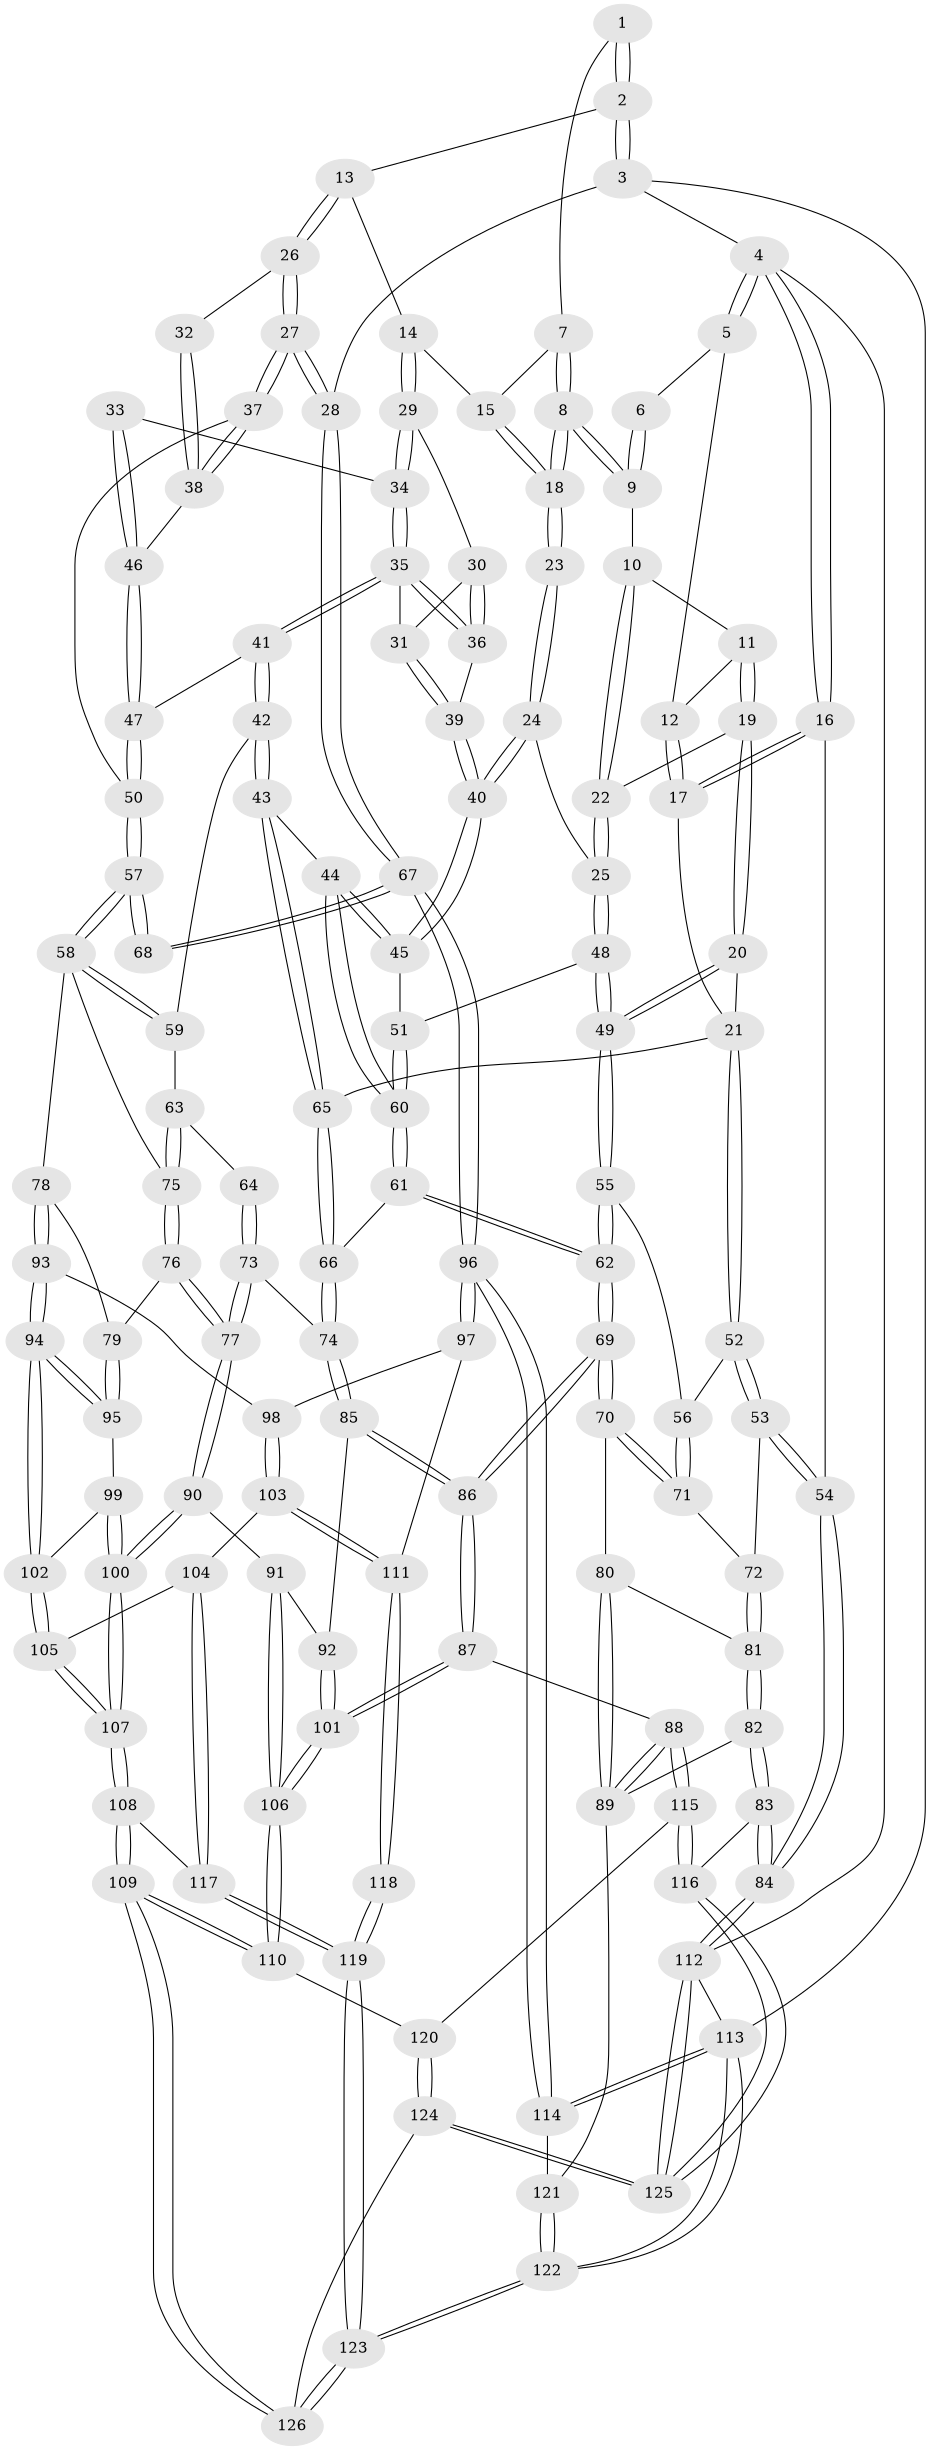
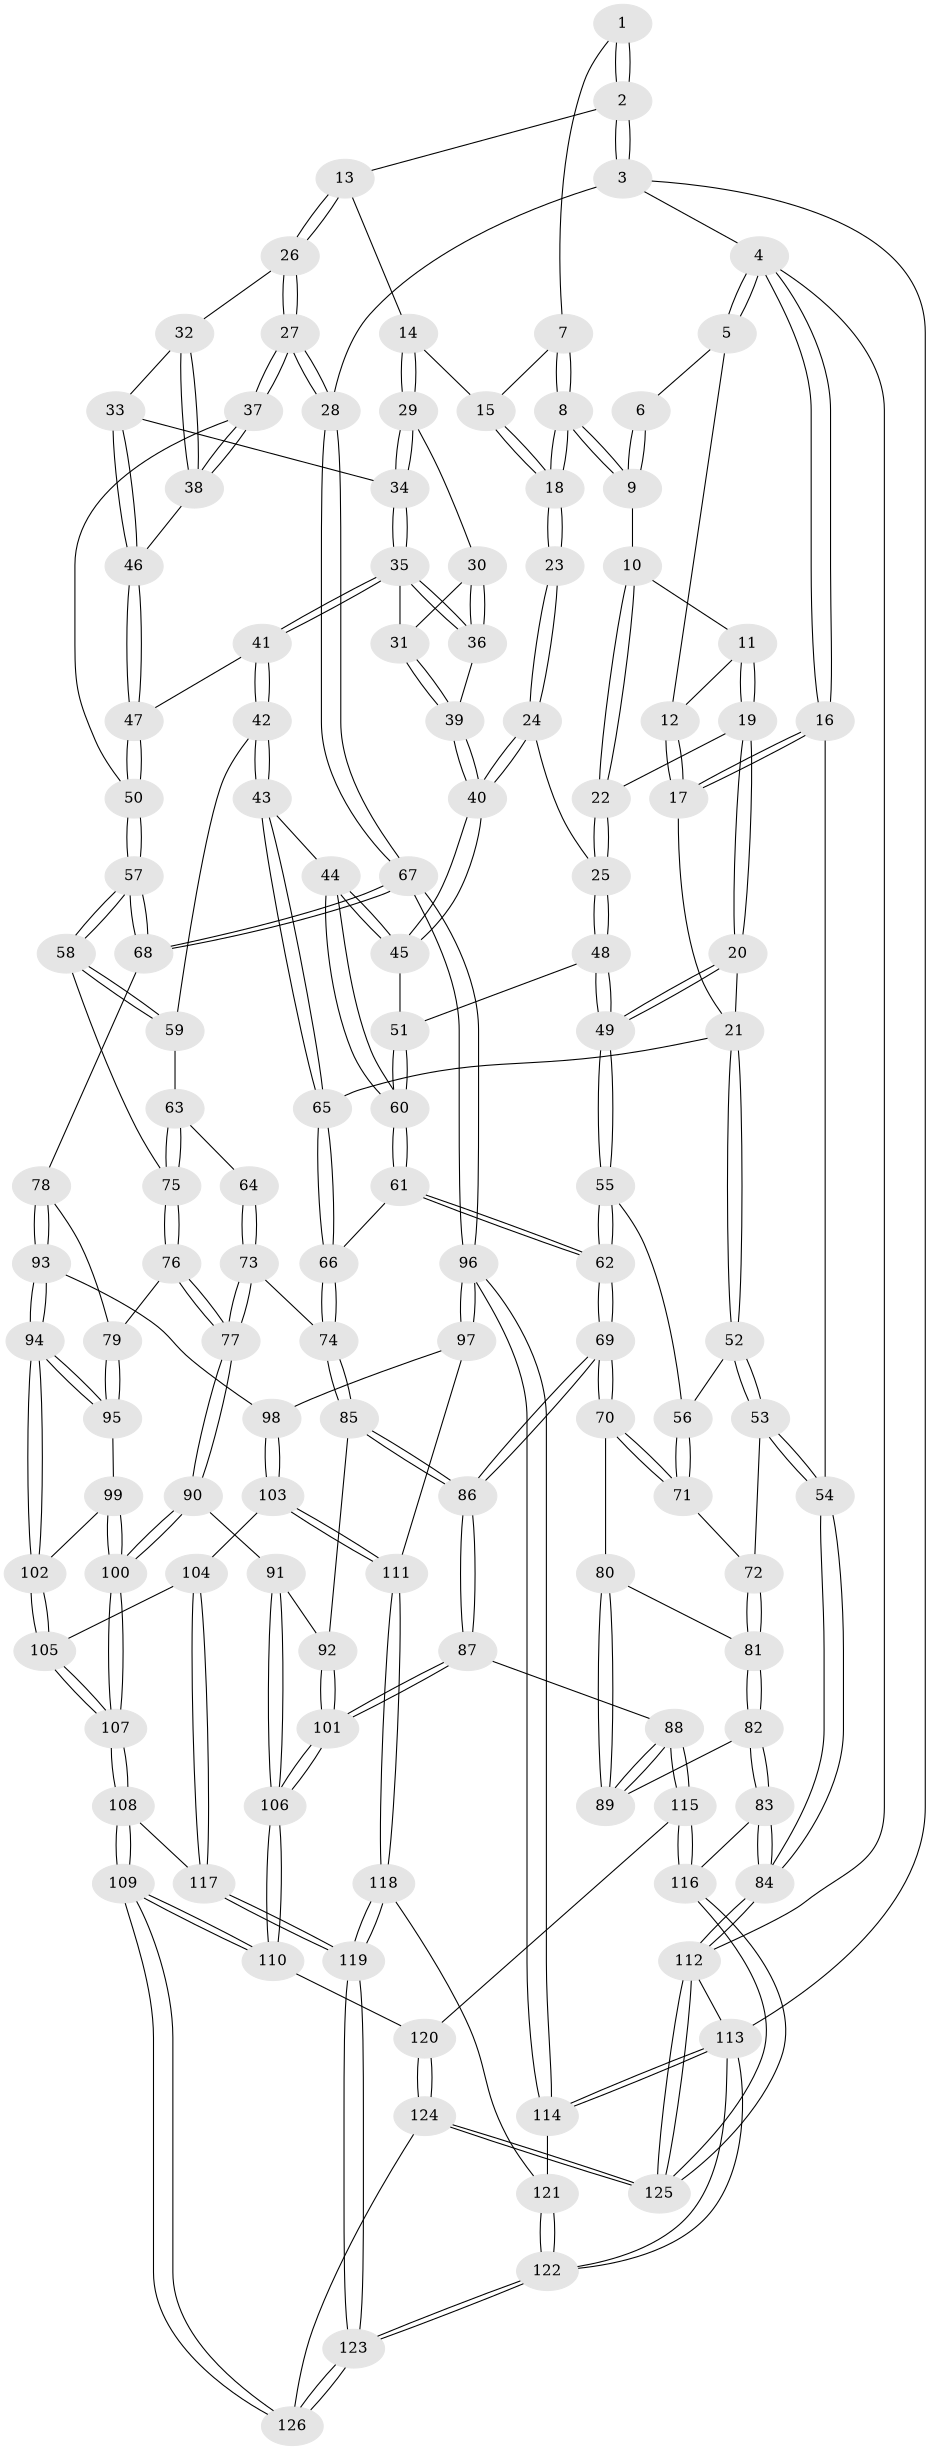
none -> (150, 372)
(54, 1070) -> (93, 1070)
(609, 2007) -> (473, 2036)
